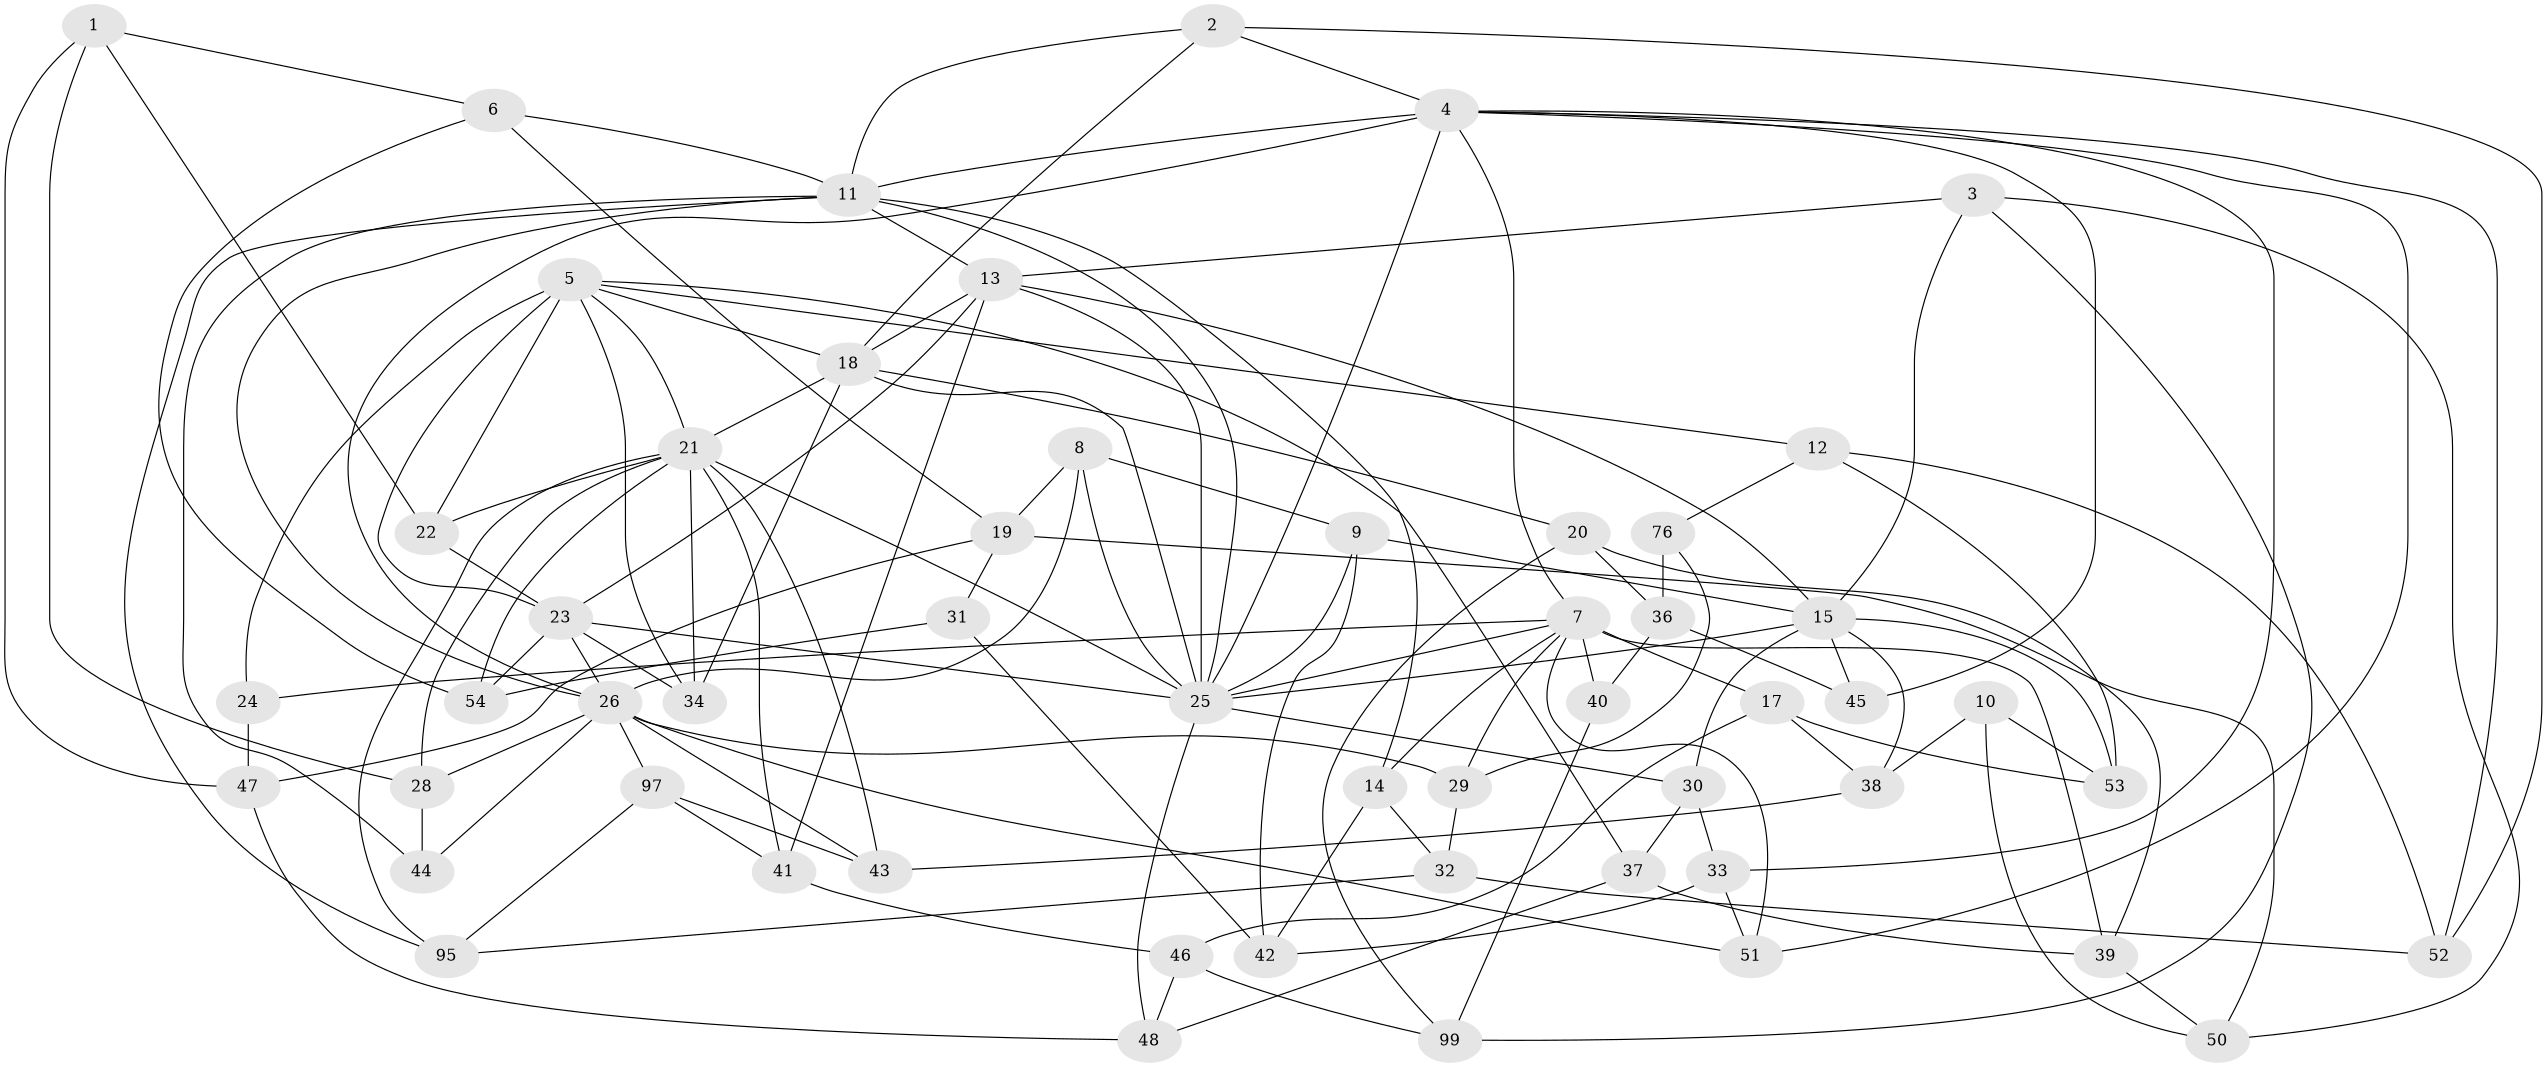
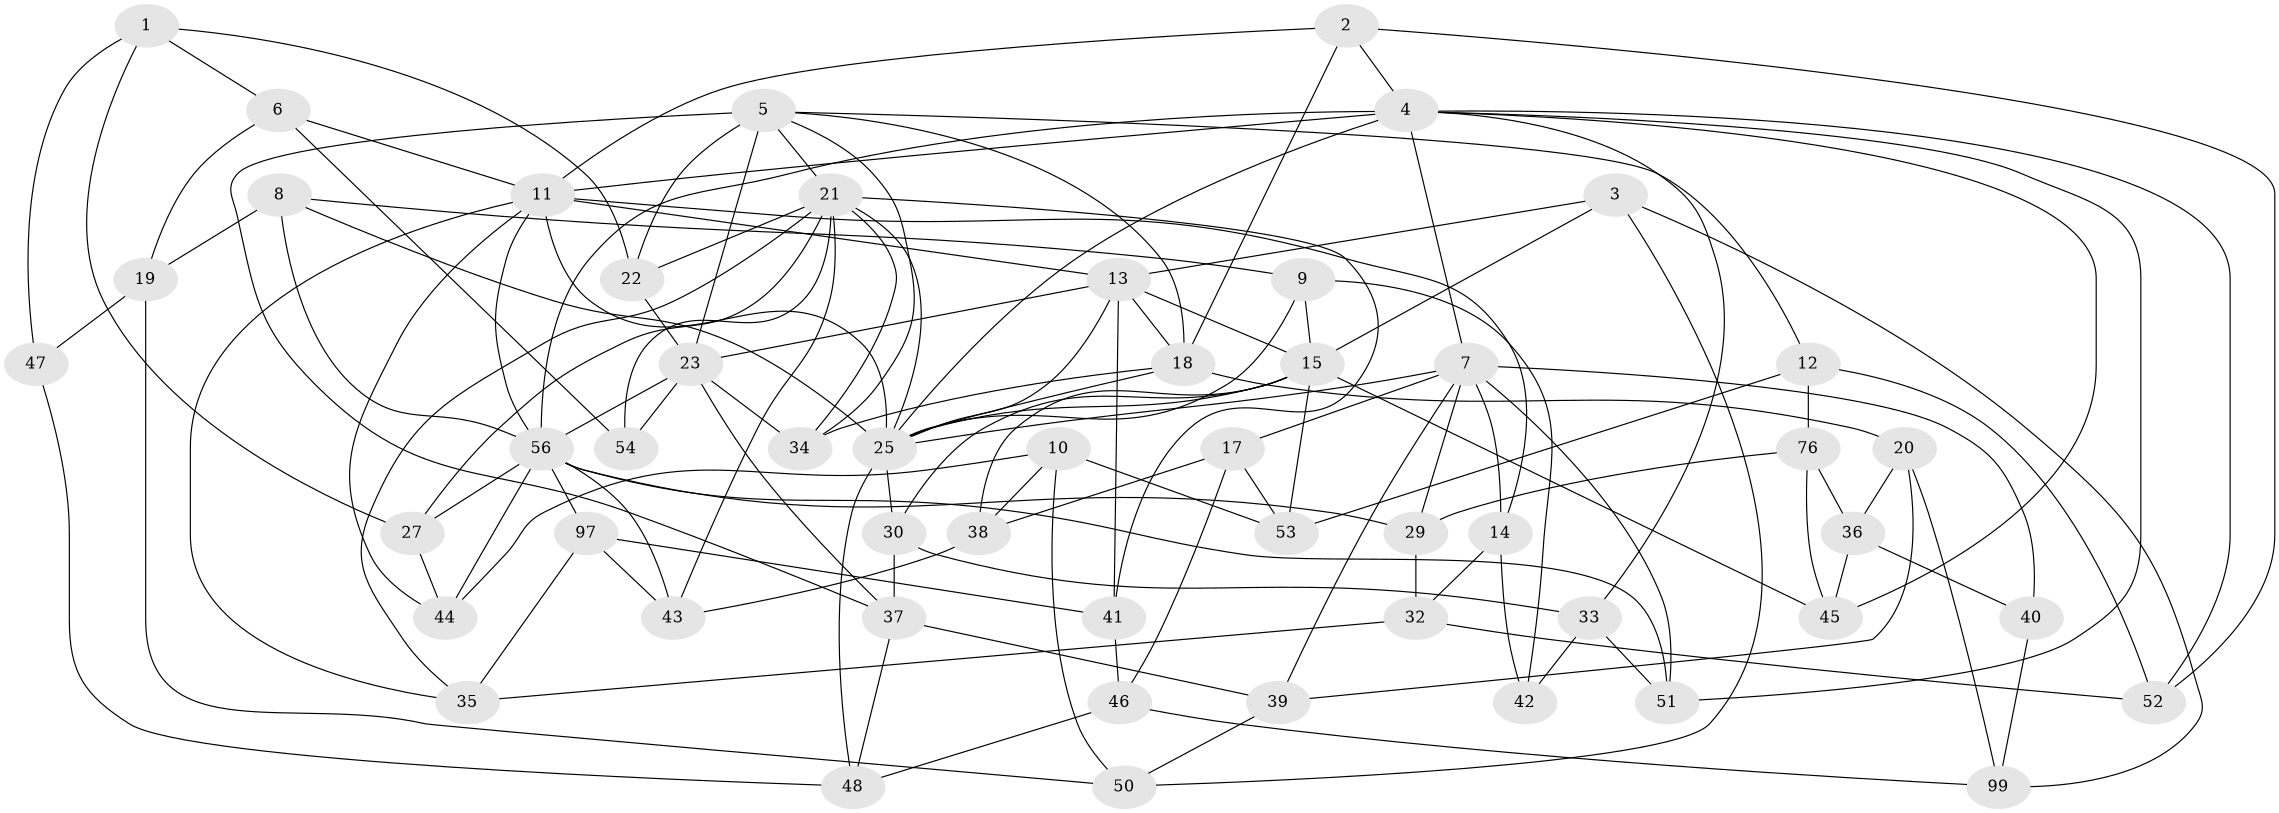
(769, 407) -> none
none -> (723, 470)
none -> (1808, 535)
(958, 618) -> none
(881, 660) -> (772, 488)
(248, 703) -> none
(610, 703) -> (542, 449)
(422, 787) -> (412, 533)
(447, 956) -> (468, 703)
